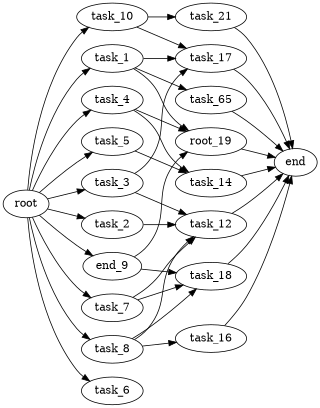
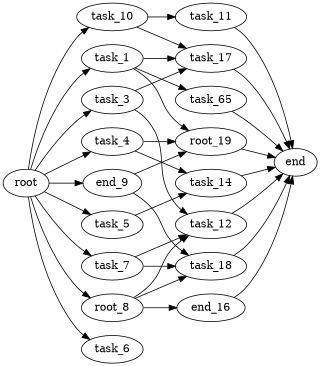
(211, 17) -> (211, 17)
(112, 225) -> none
(211, 339) -> (211, 308)
(112, 349) -> (112, 308)
